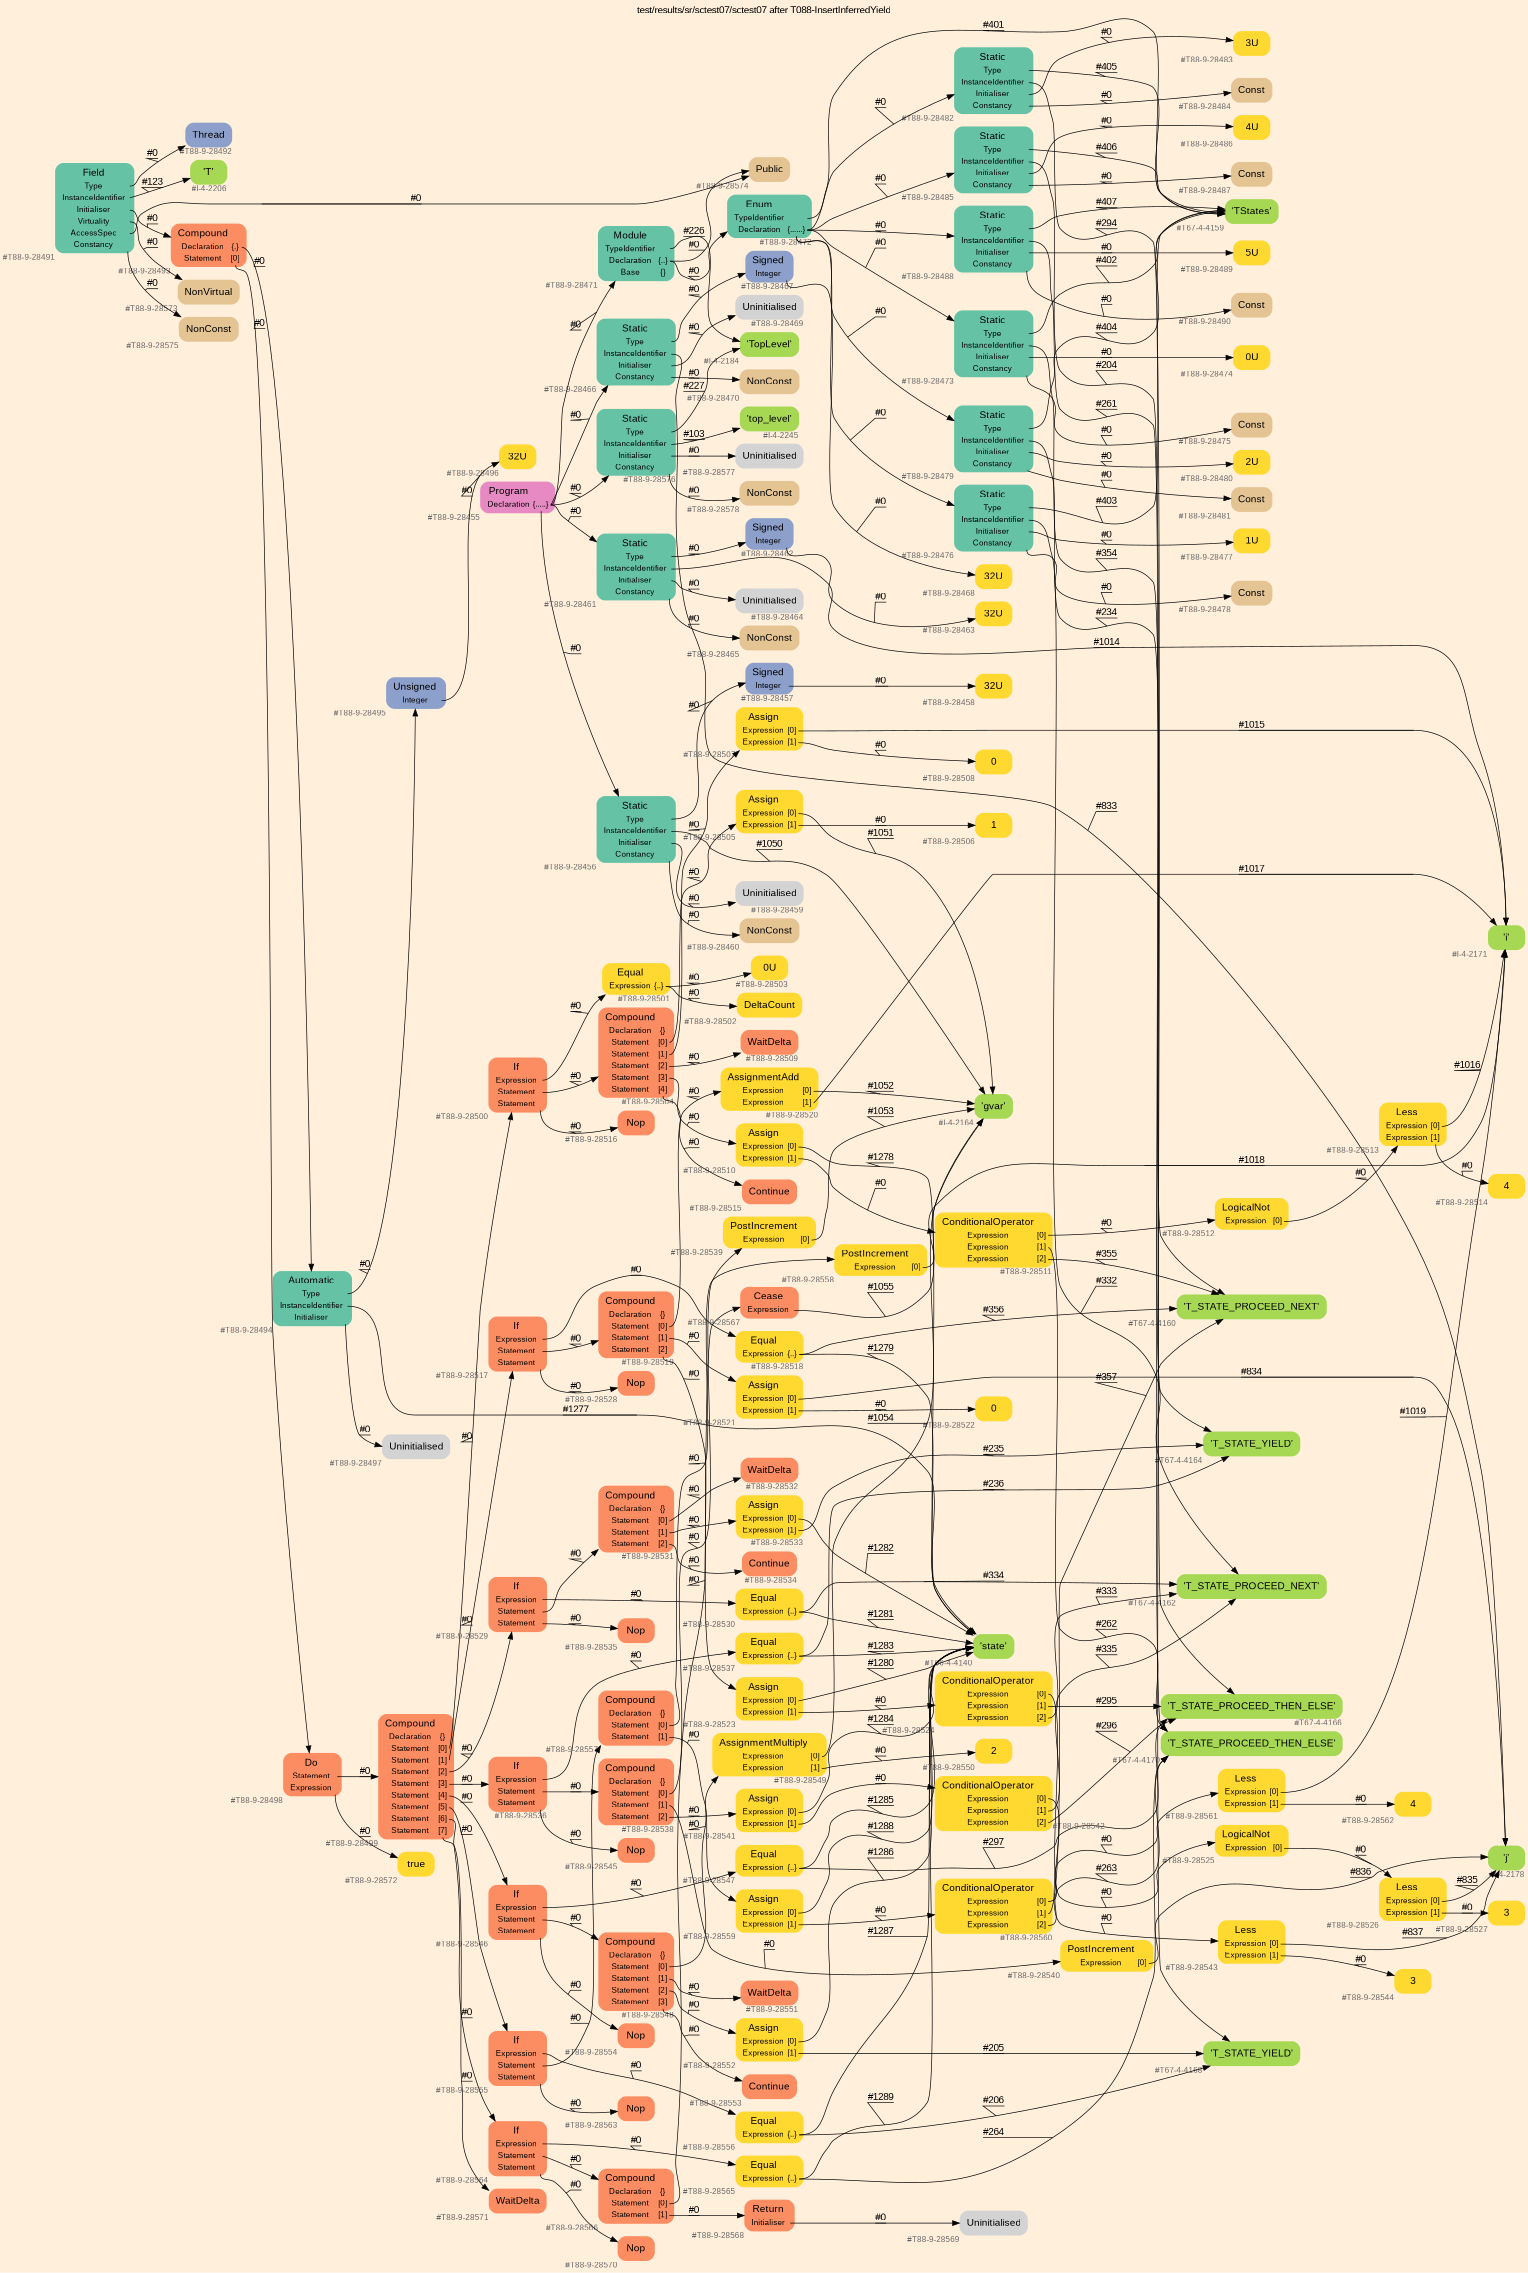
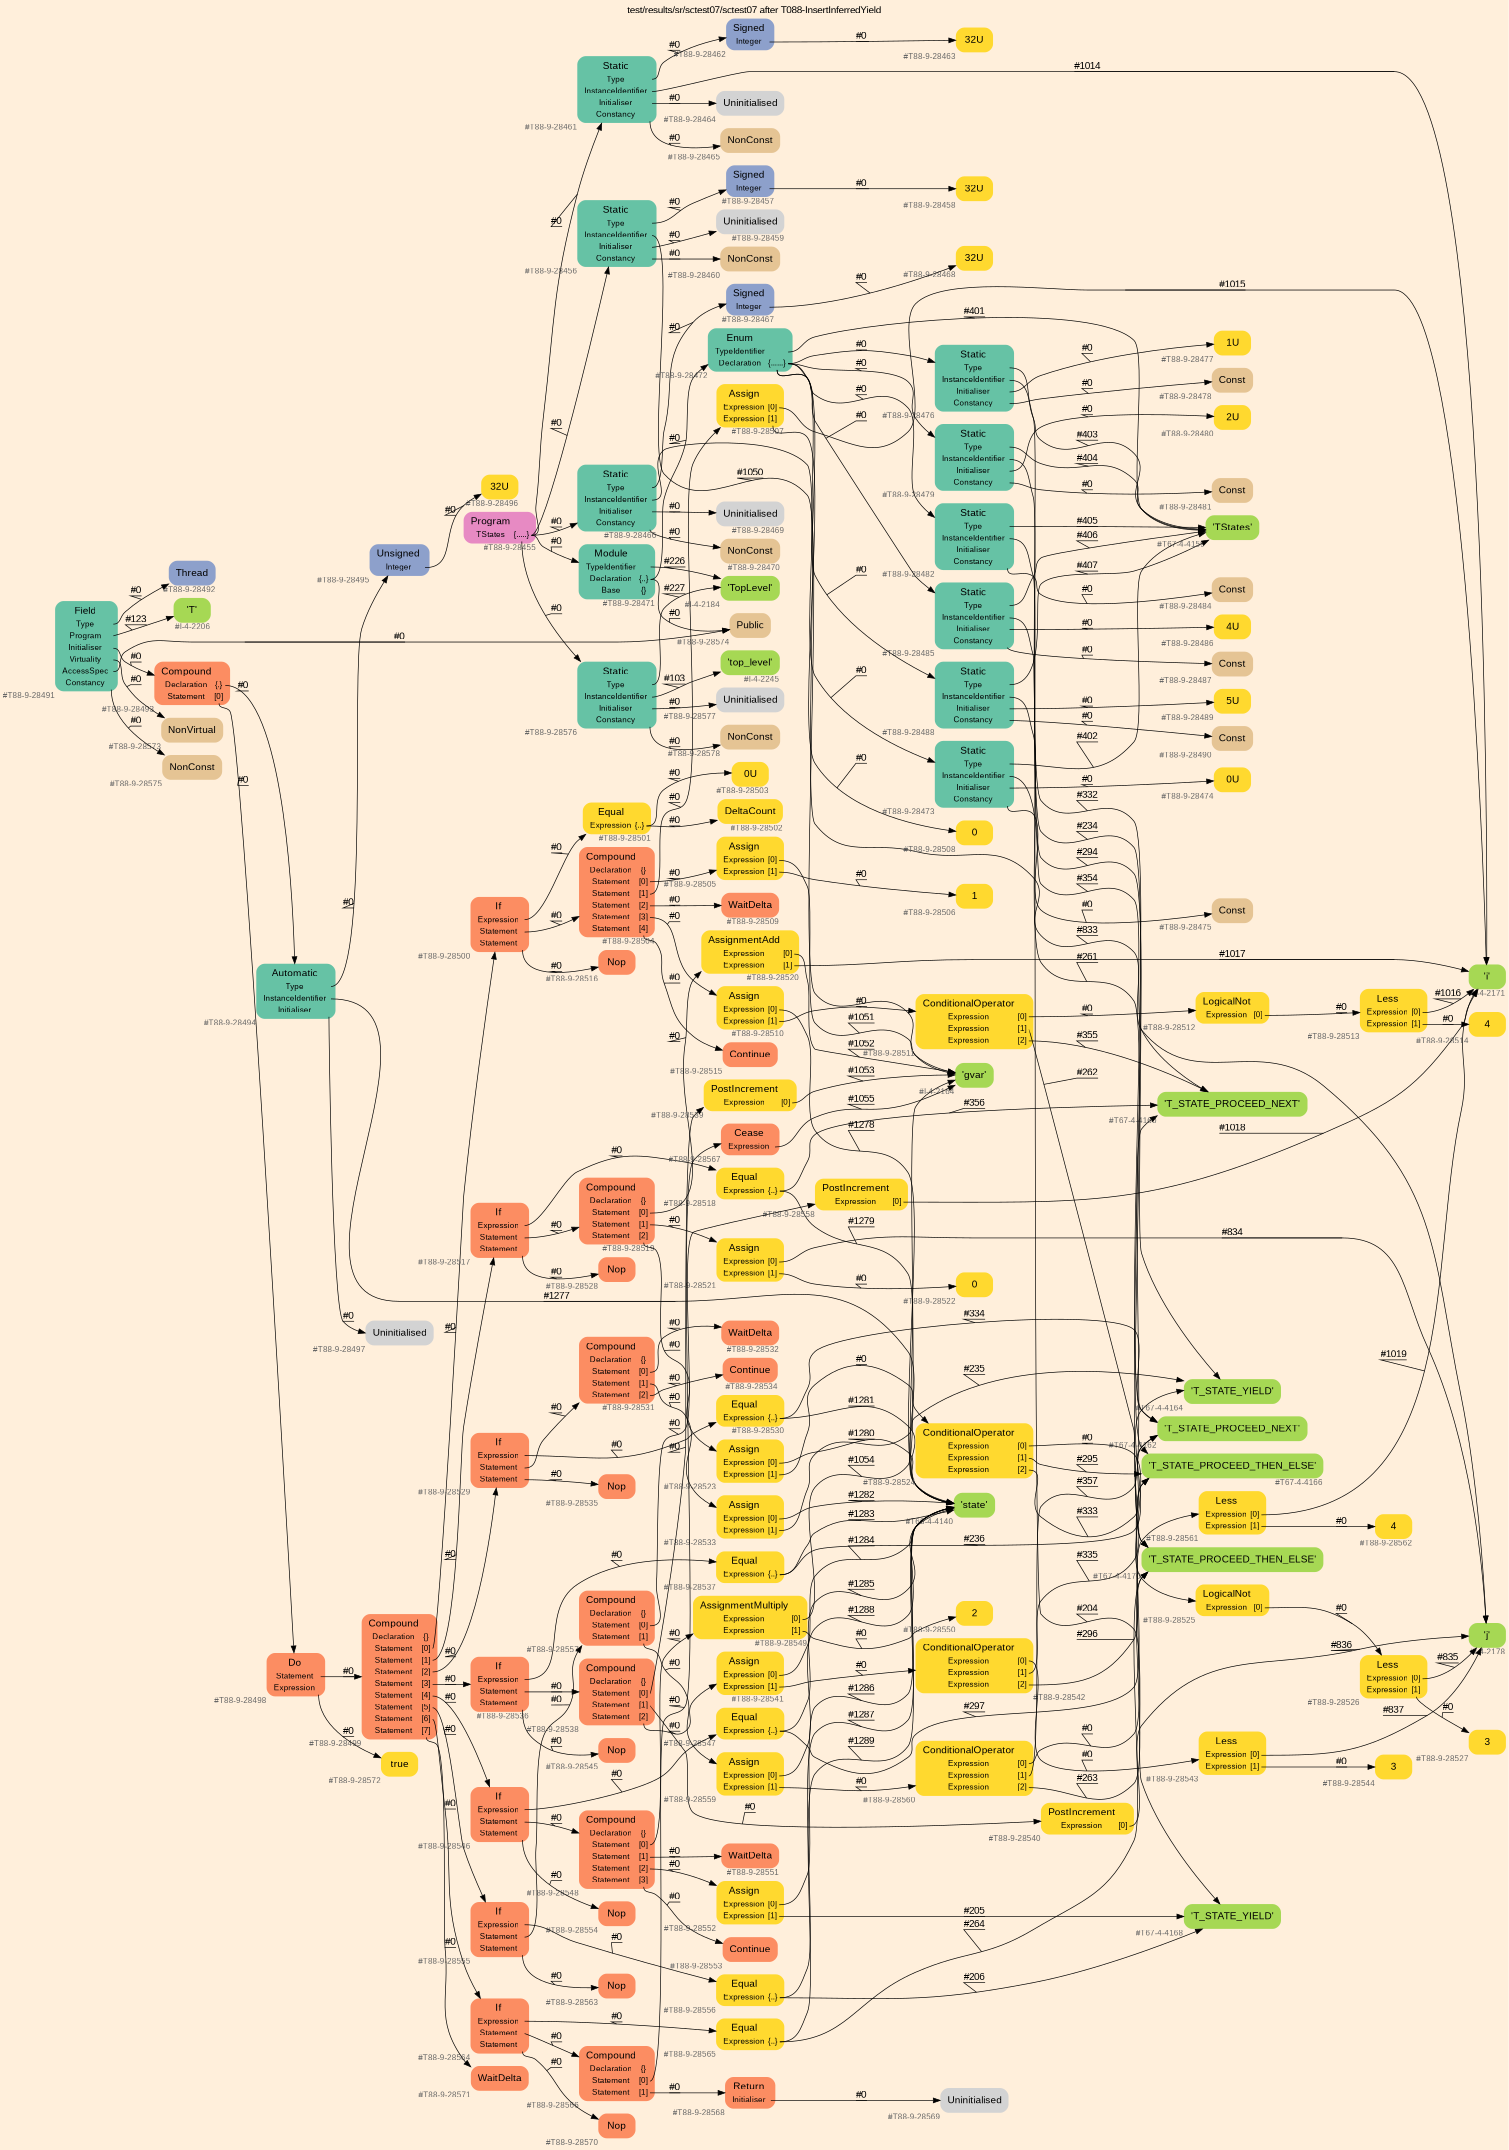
(1252, 43) -> none
(94, 198) -> (85, 636)
(509, 504) -> (491, 535)
